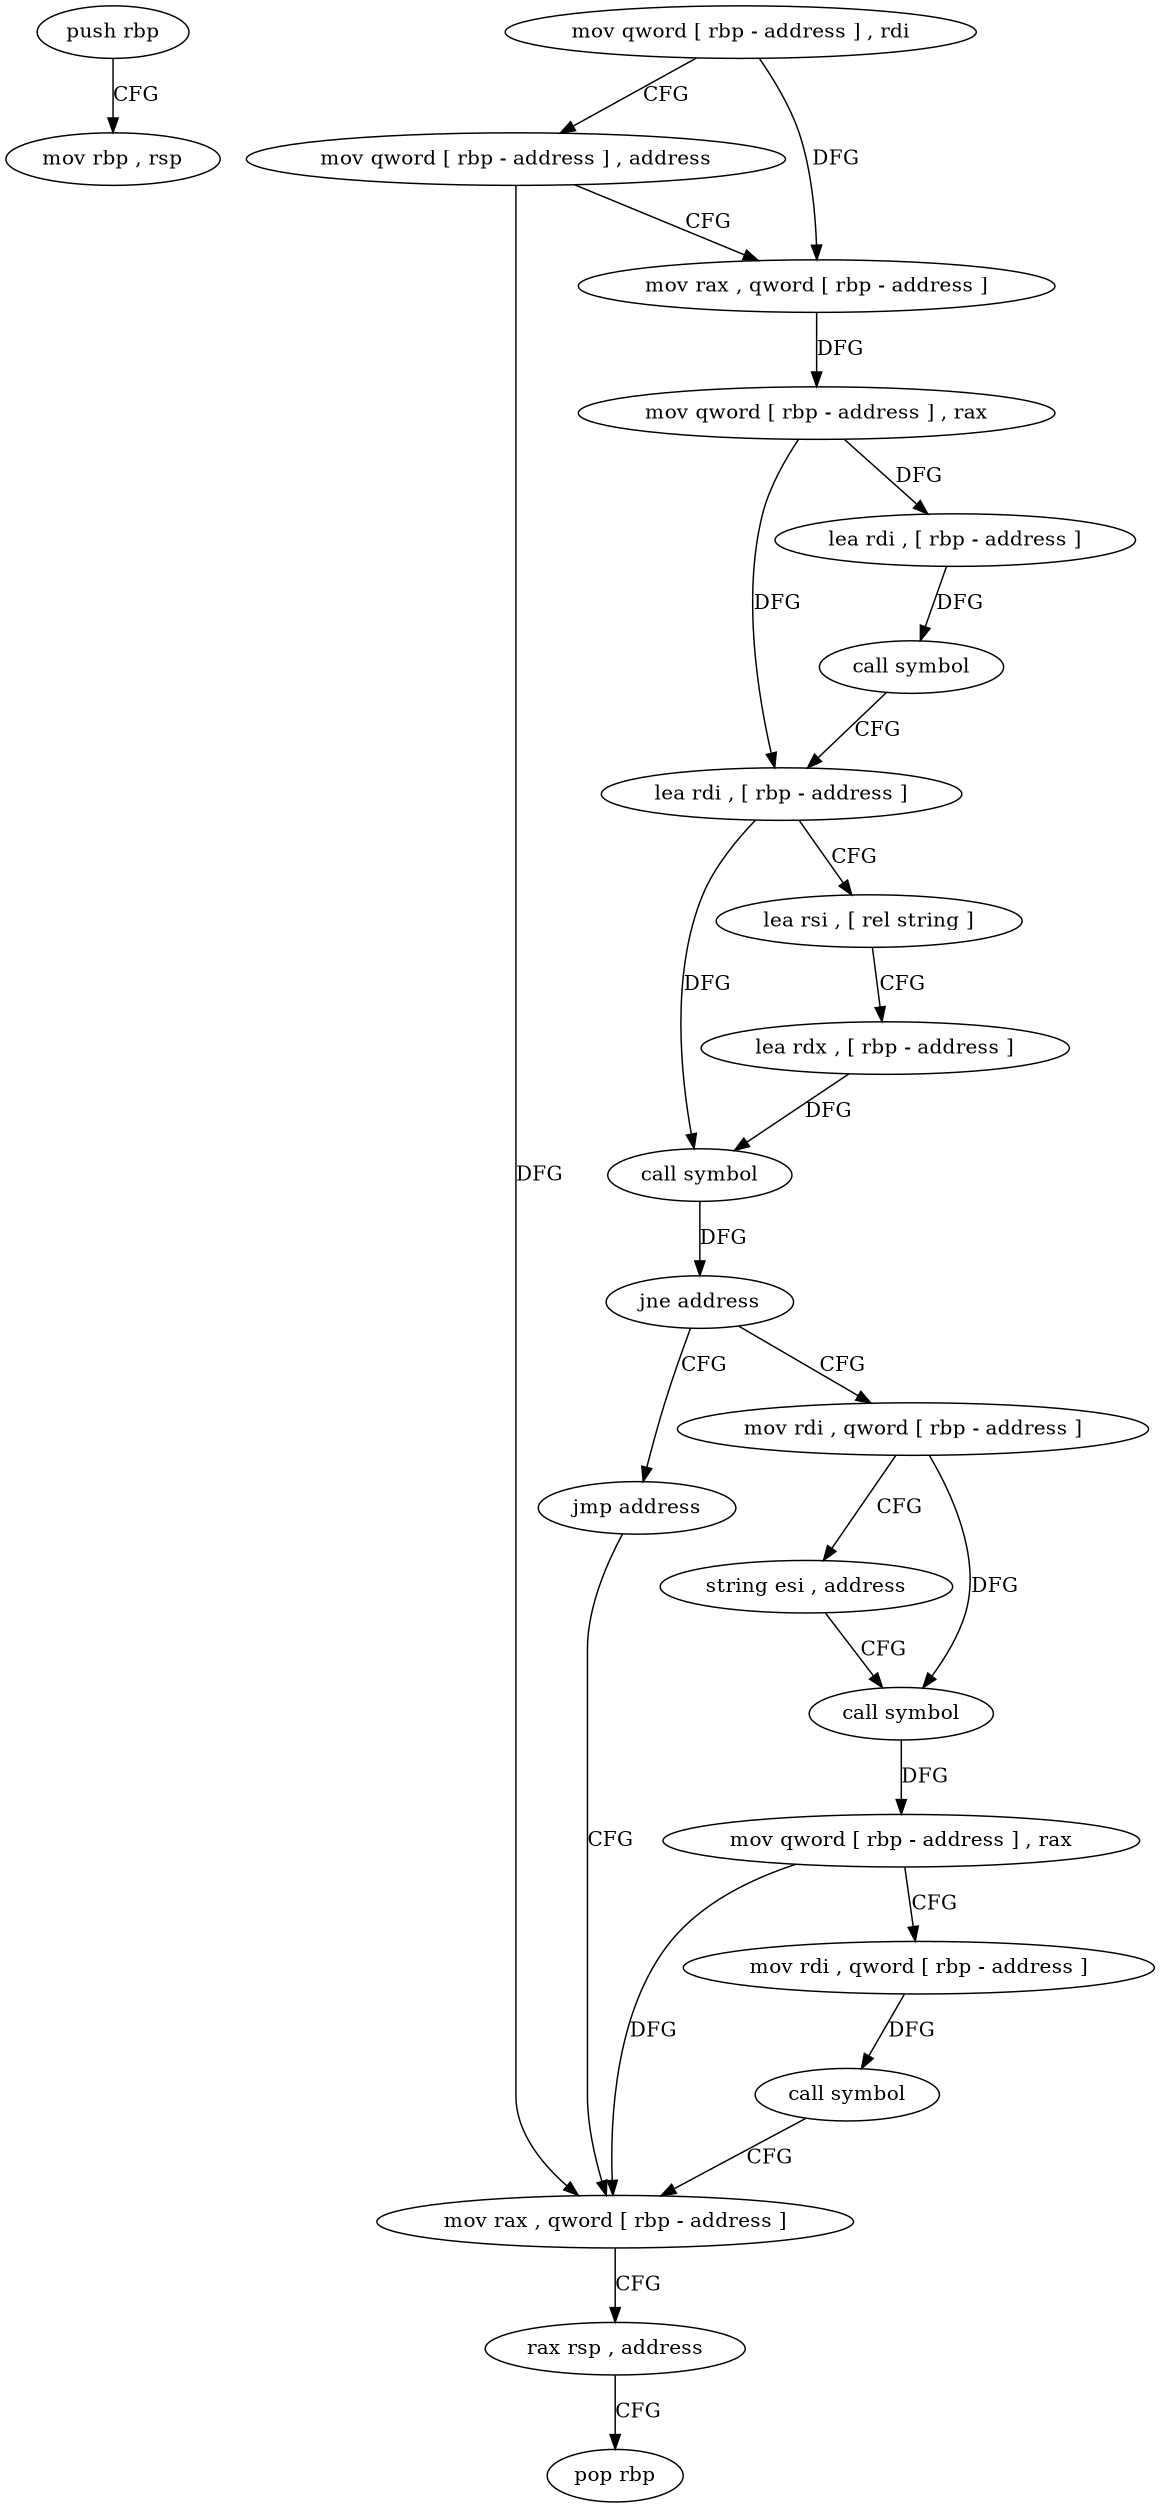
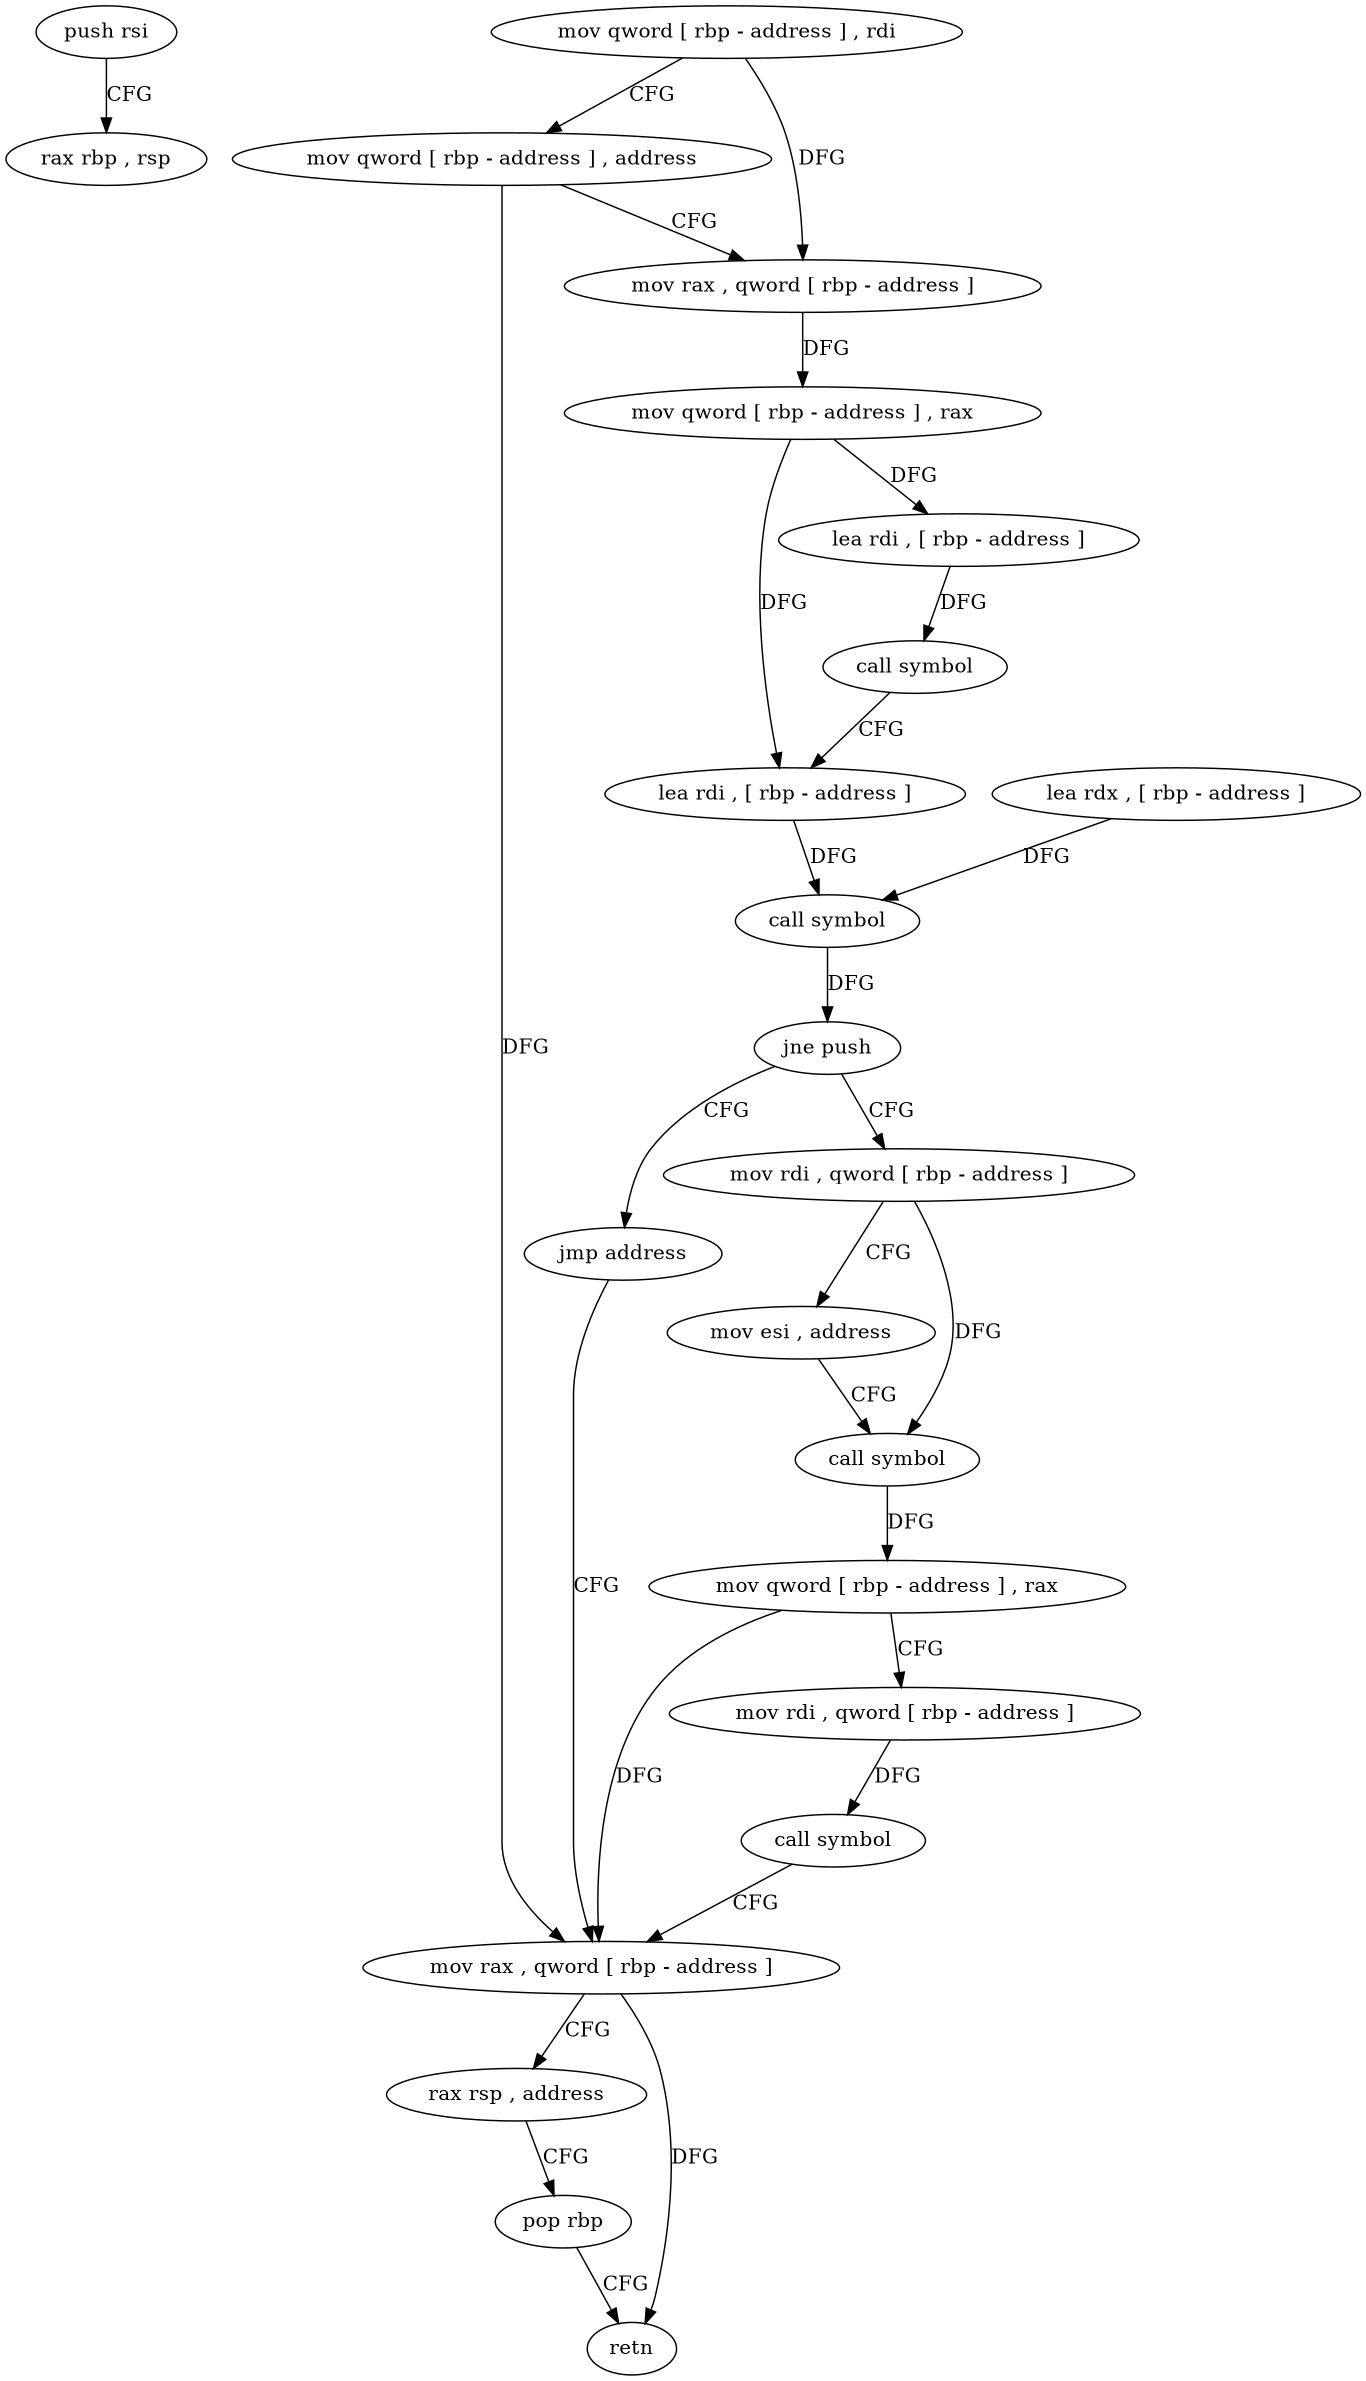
(113, 32) -> (106, 32)
(113, 159) -> (106, 159)
(869, 921) -> none
(700, 1302) -> (828, 1048)
(806, 1587) -> (801, 1333)
none -> (632, 2349)
